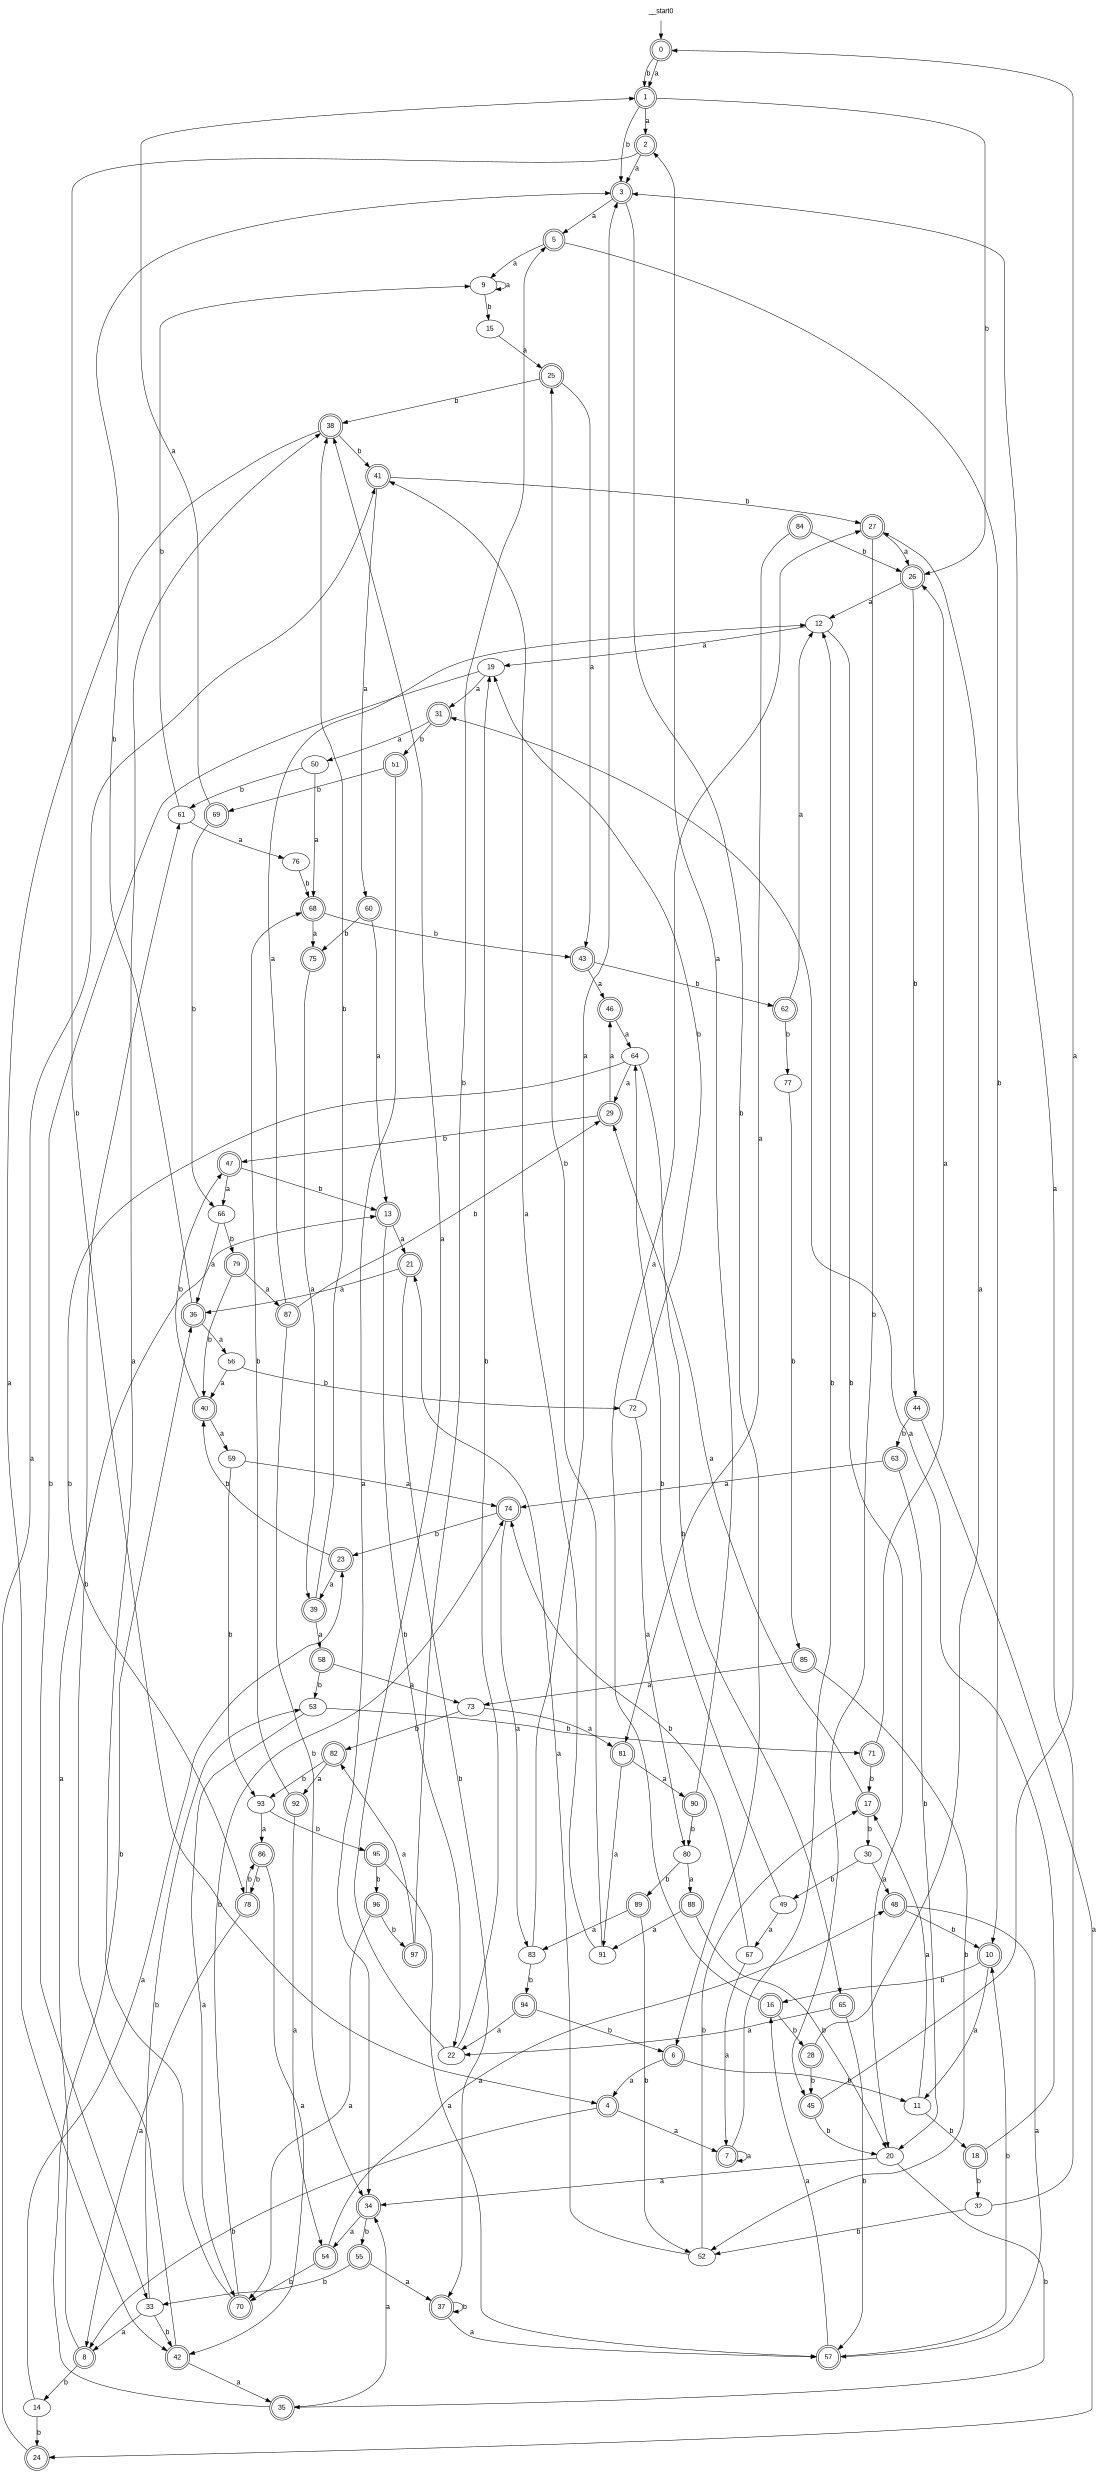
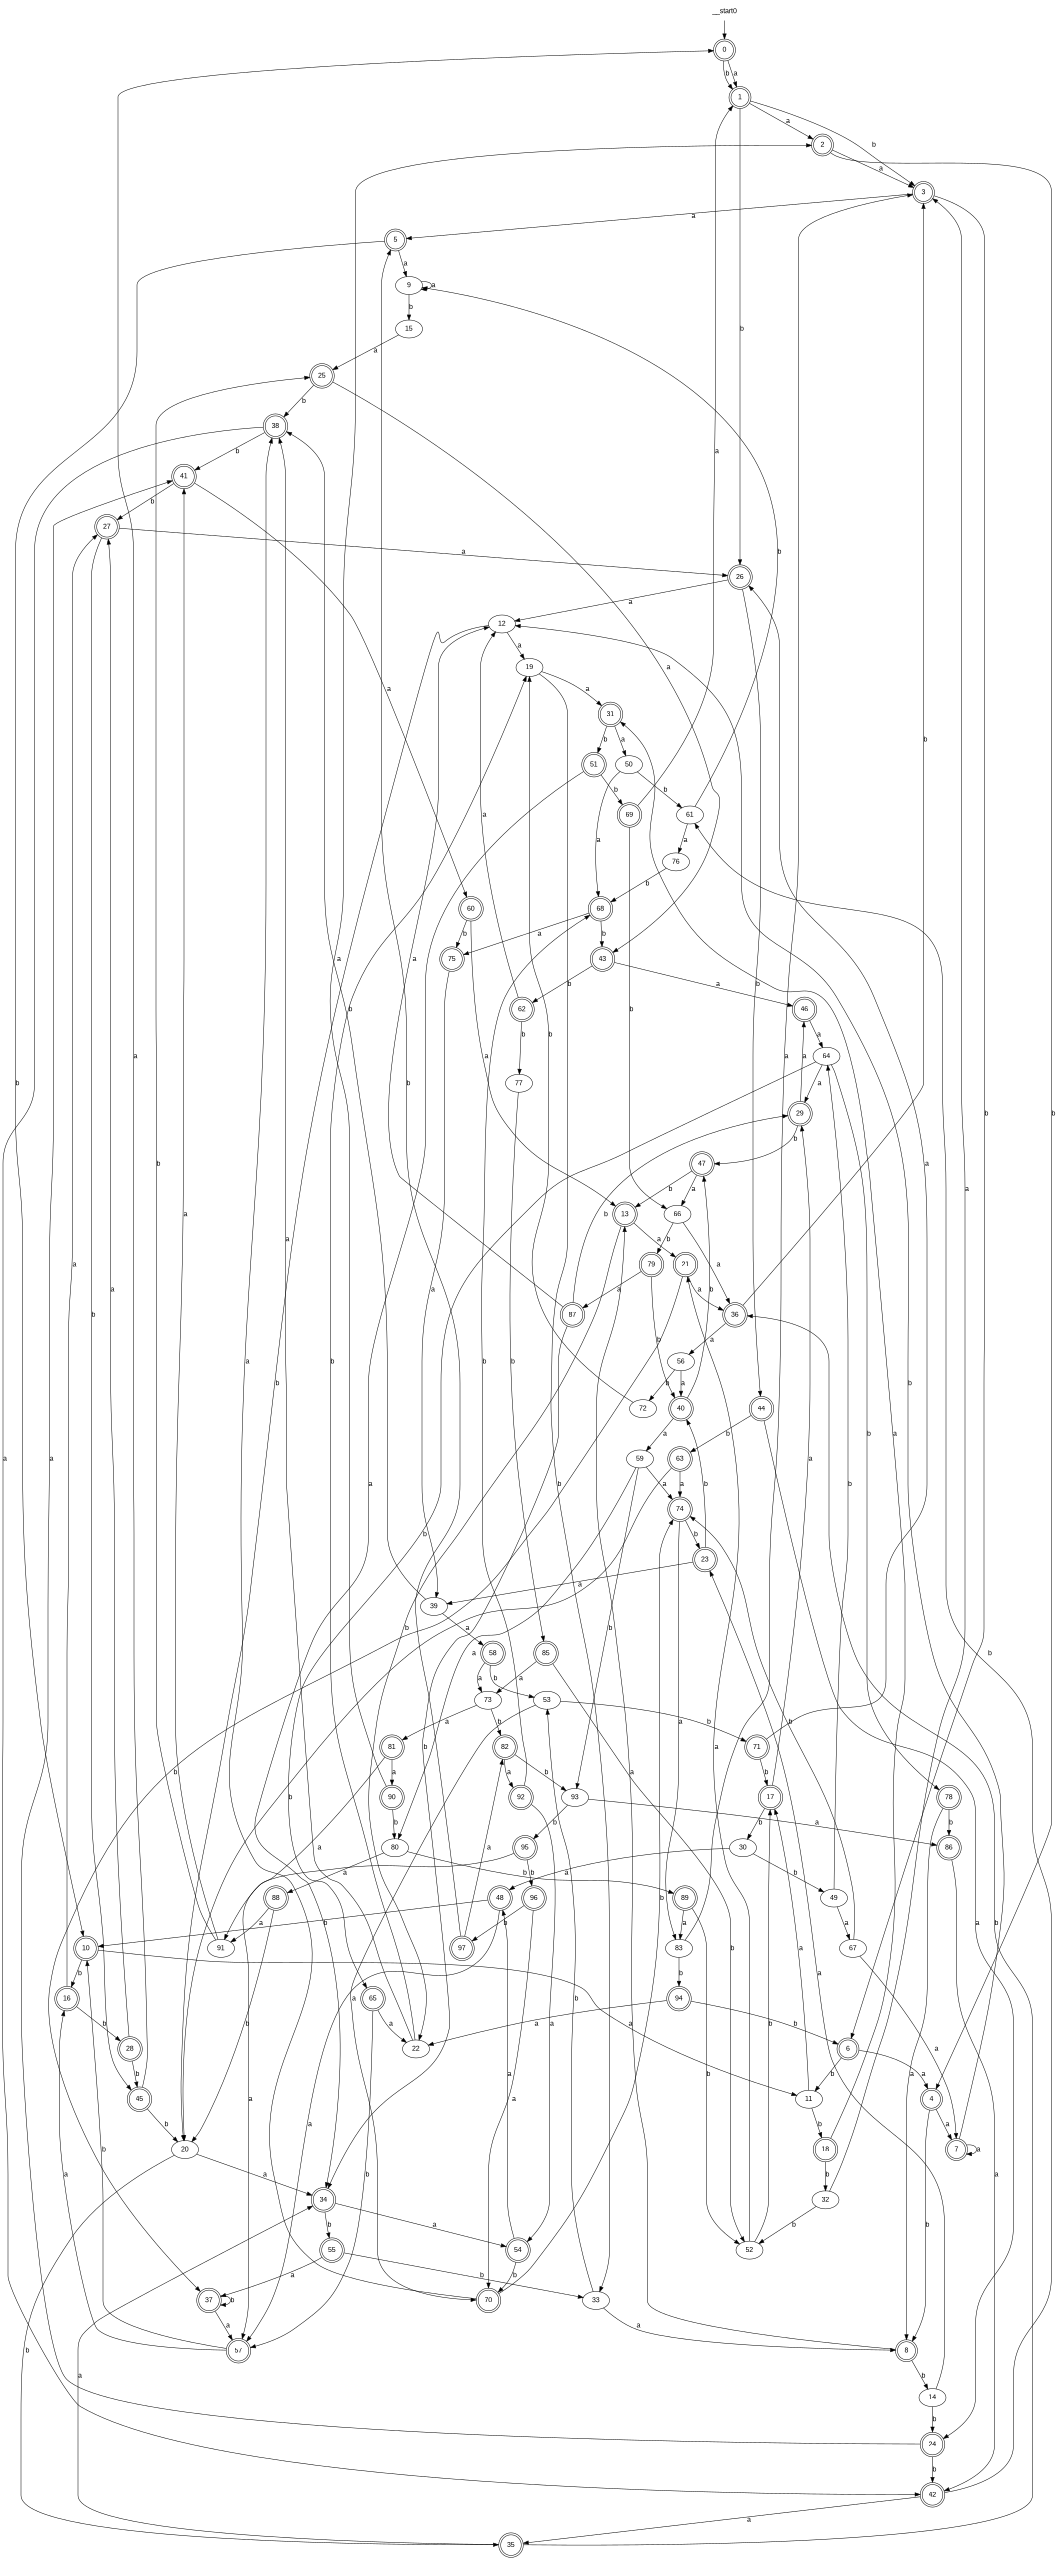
(800, 527) -> none
(314, 1610) -> (434, 1607)
(645, 1631) -> (491, 1635)
(255, 1877) -> none
(162, 2329) -> (932, 2467)
